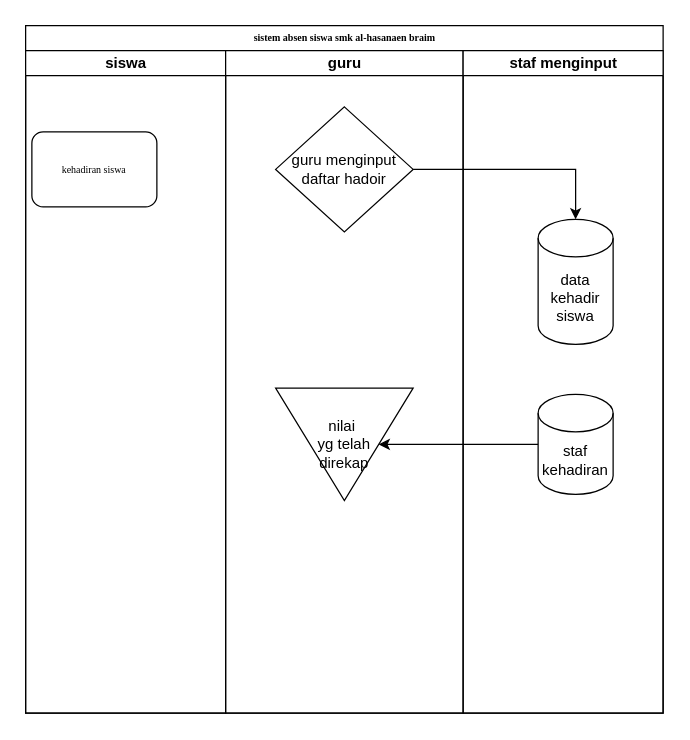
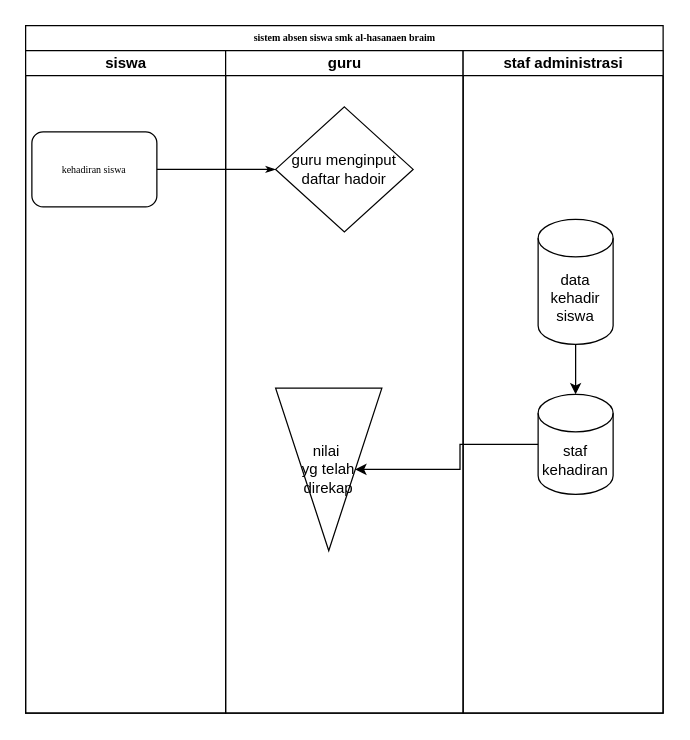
(564, 63) -> (564, 63)
none -> (212, 169)
(515, 169) -> none
none -> (576, 365)
(344, 444) -> (329, 469)
